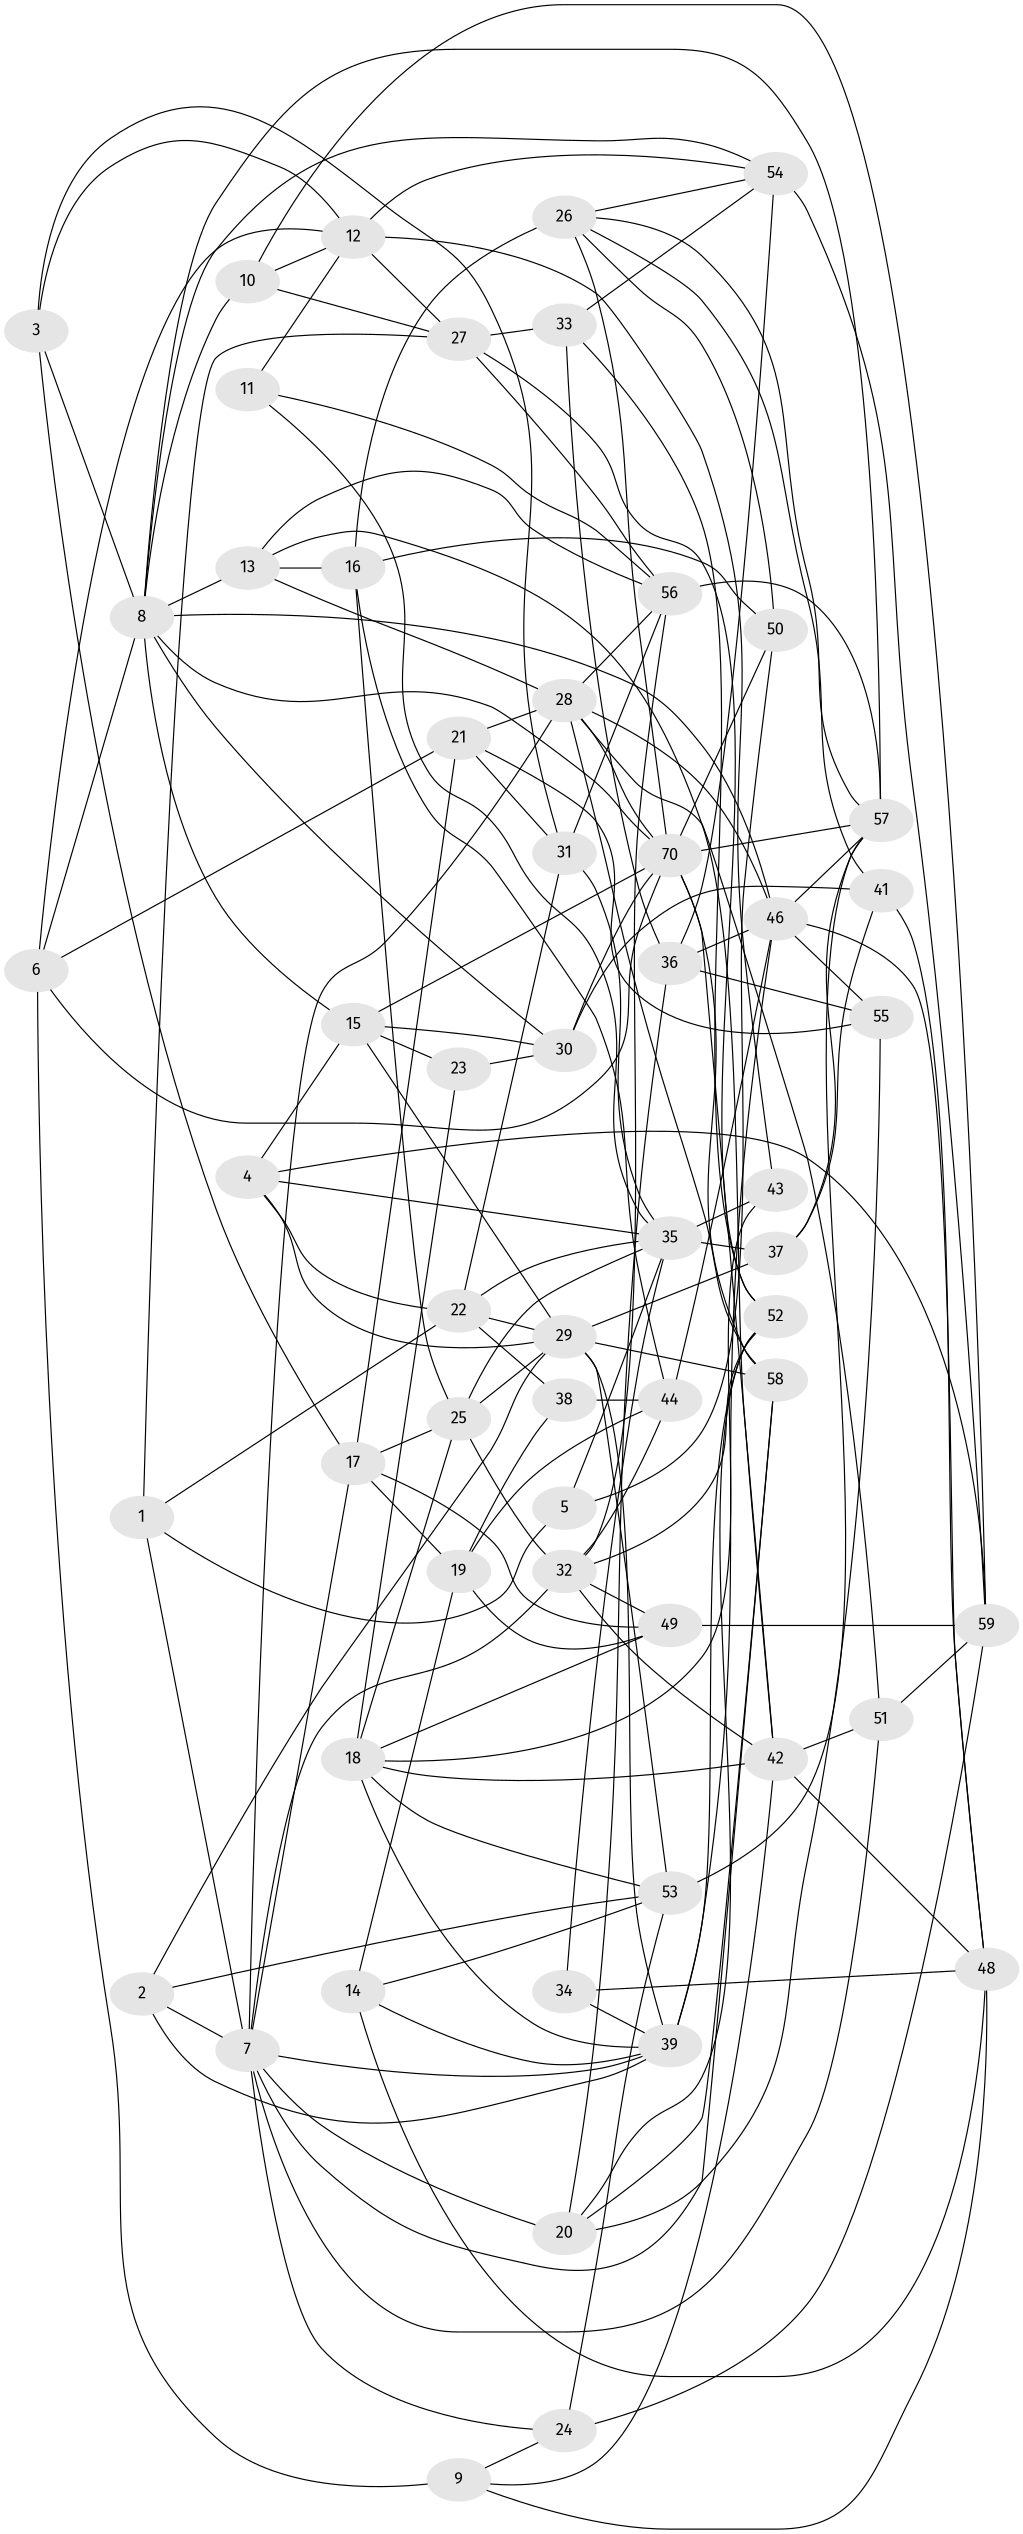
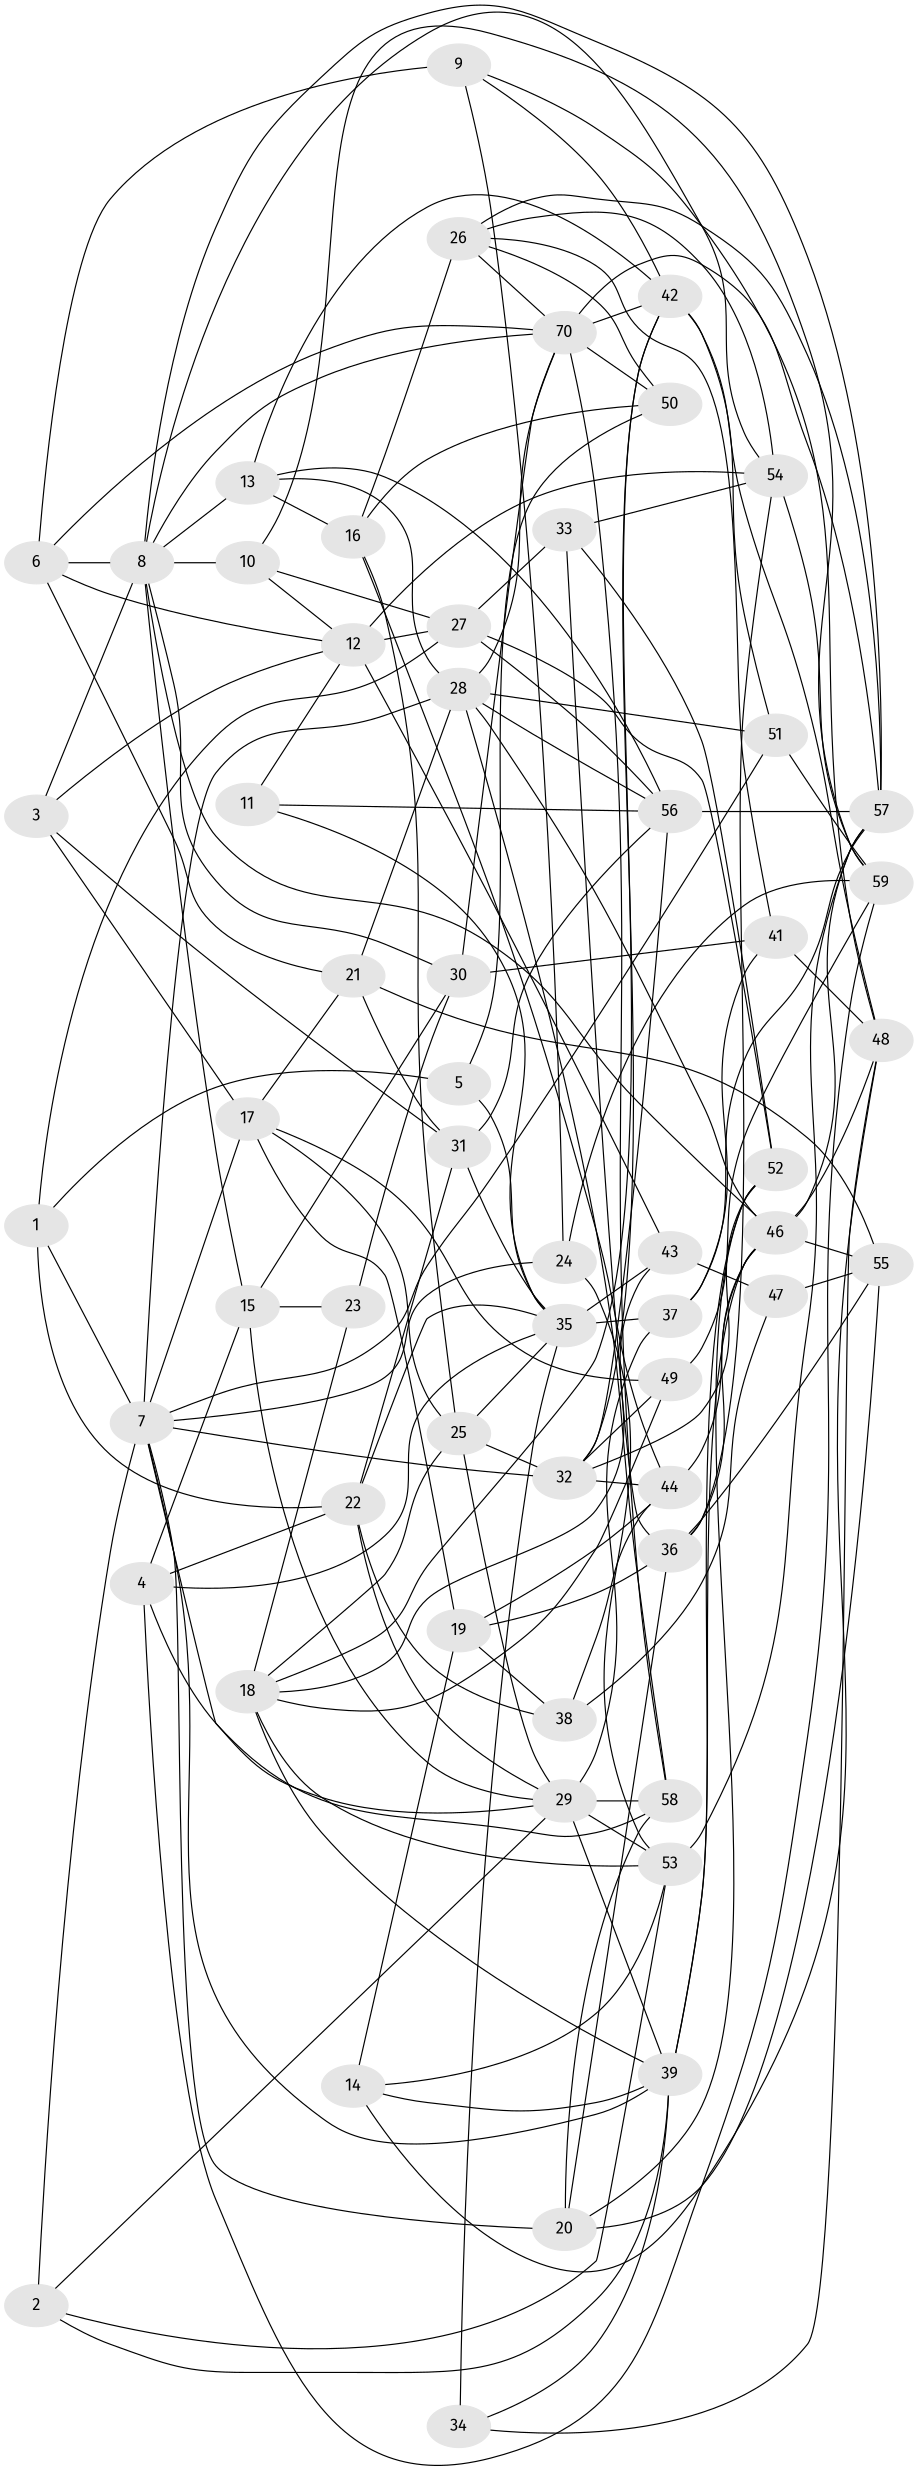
(512, 940) -> none
none -> (776, 1296)
(548, 1646) -> (571, 1603)
